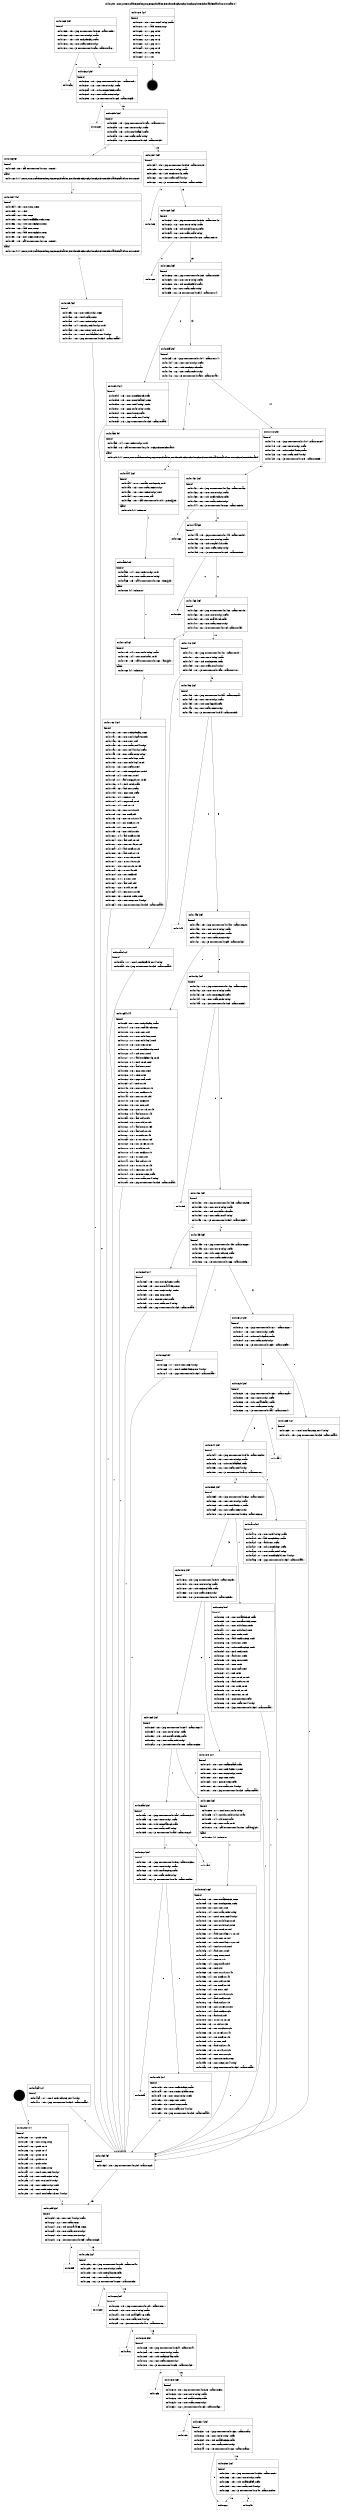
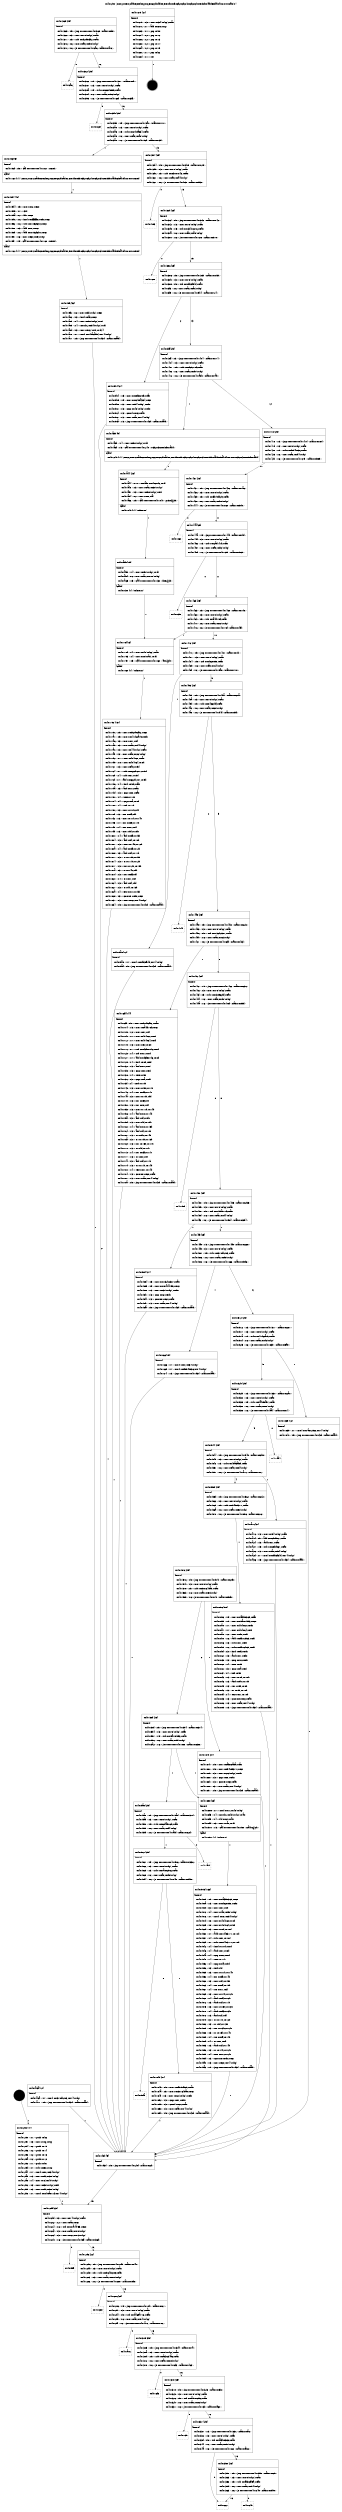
(220, 1541) -> none
none -> (207, 2414)
